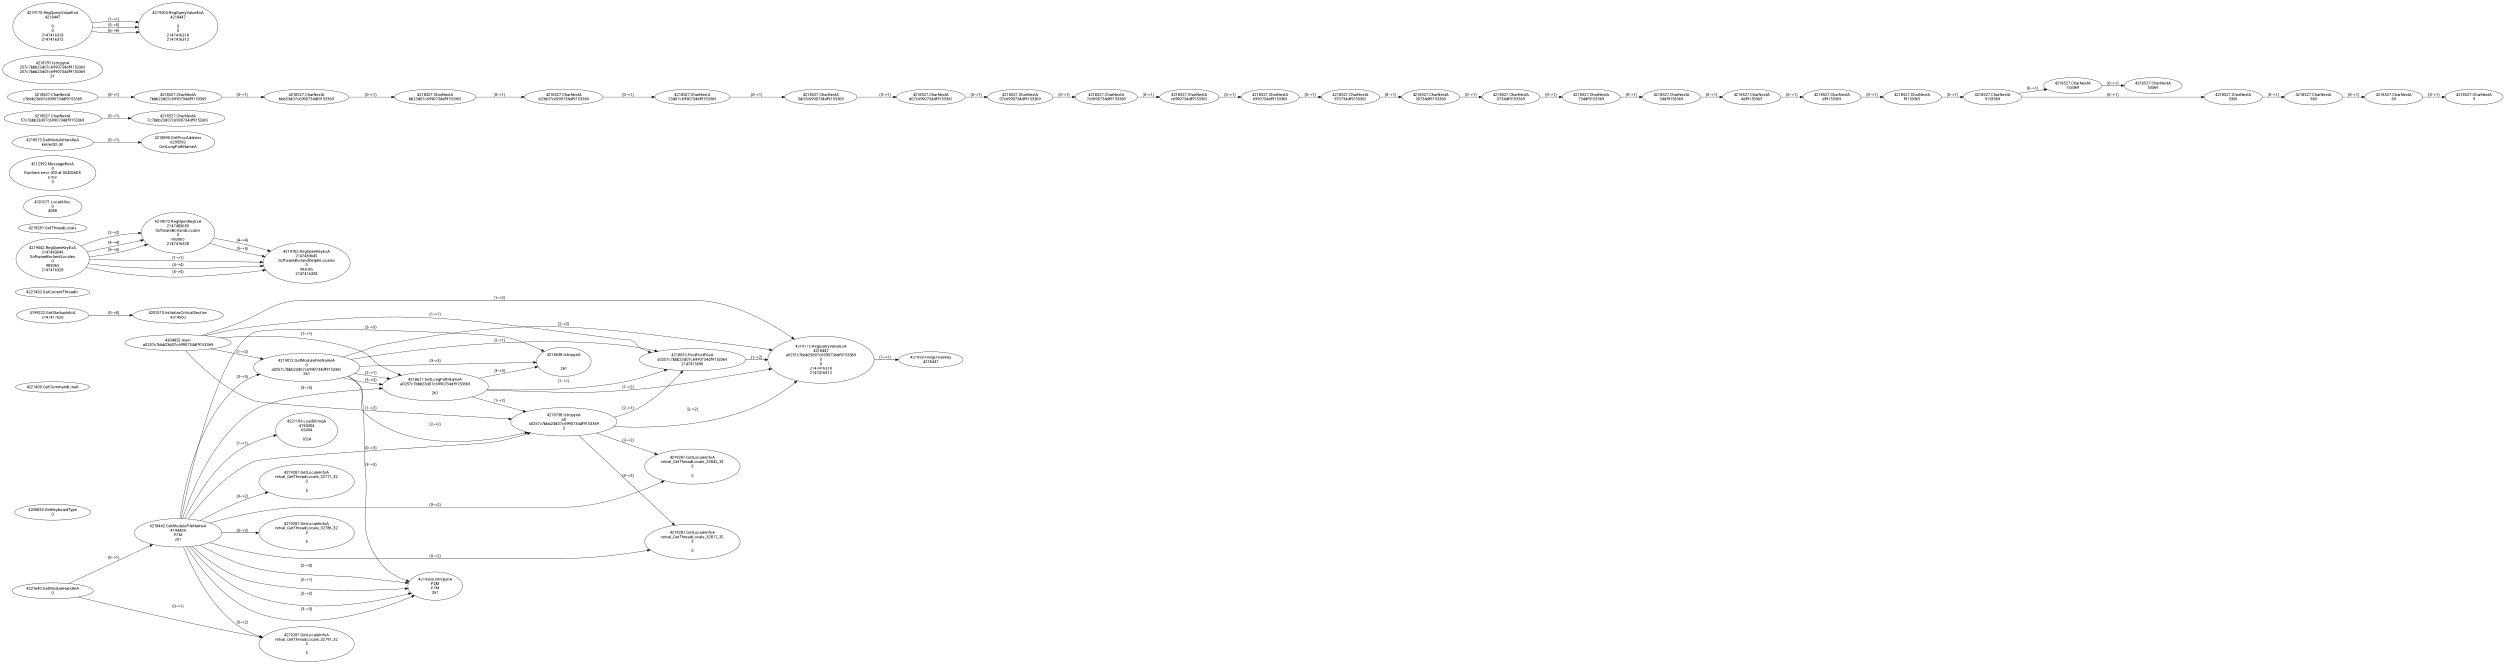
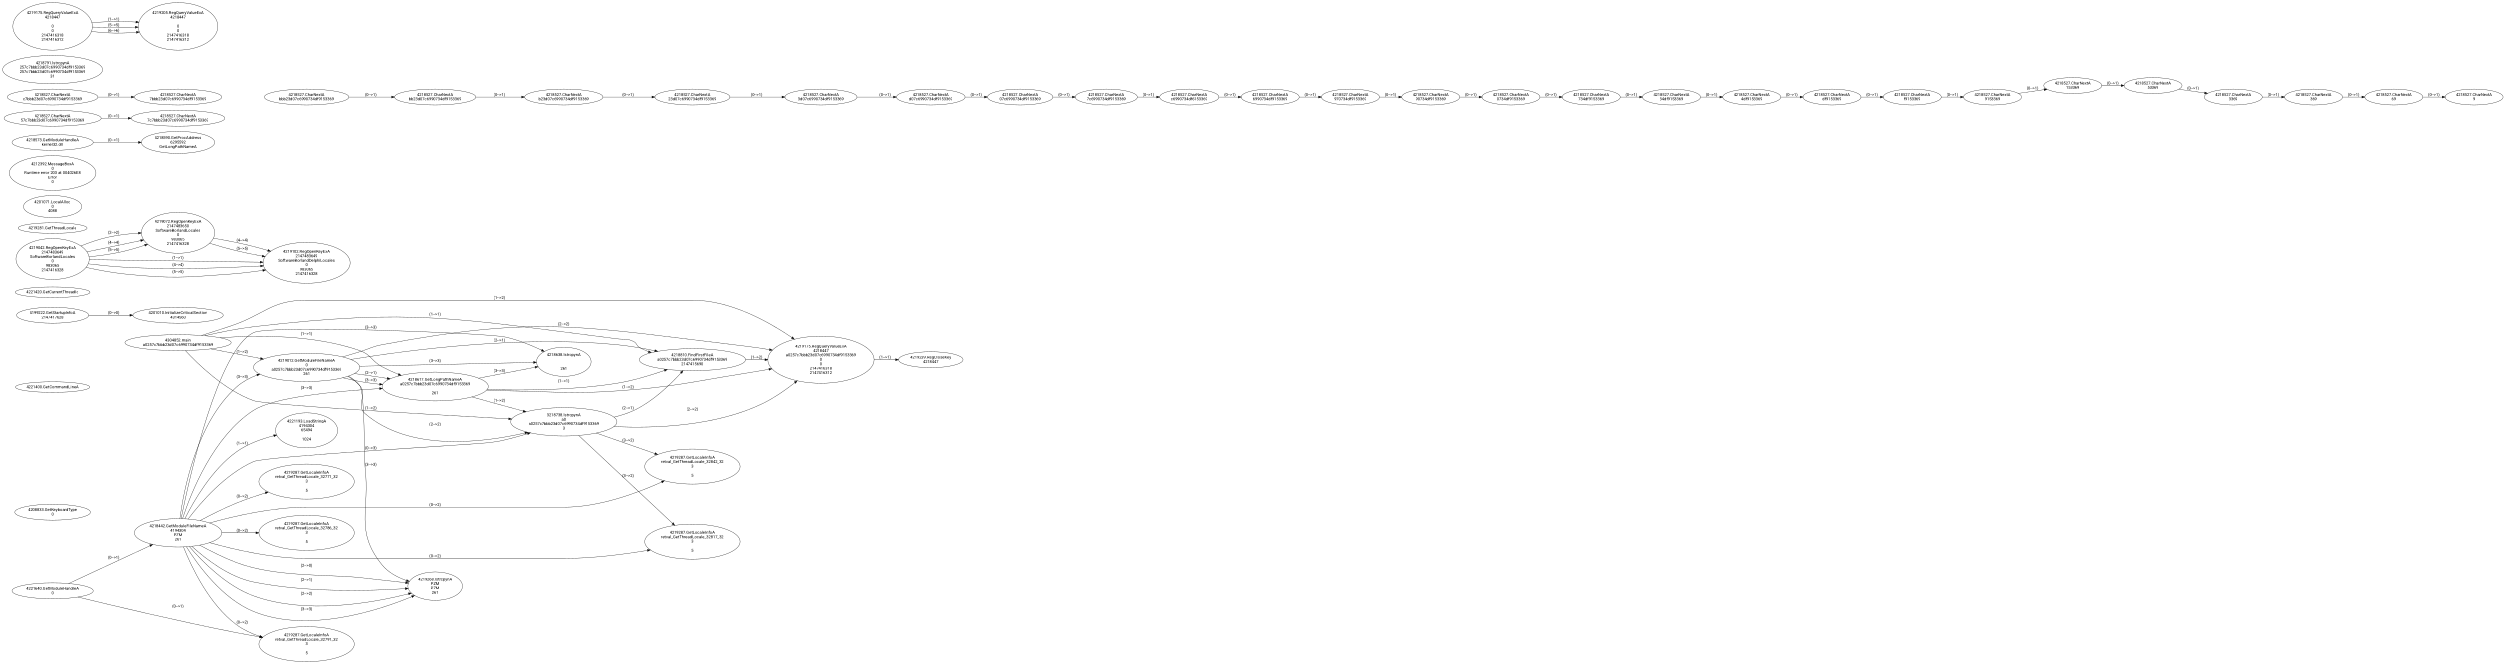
(242, 97) -> none
(1189, 97) -> (1189, 97)
(2111, 97) -> (2192, 91)
(564, 422) -> (564, 422)
